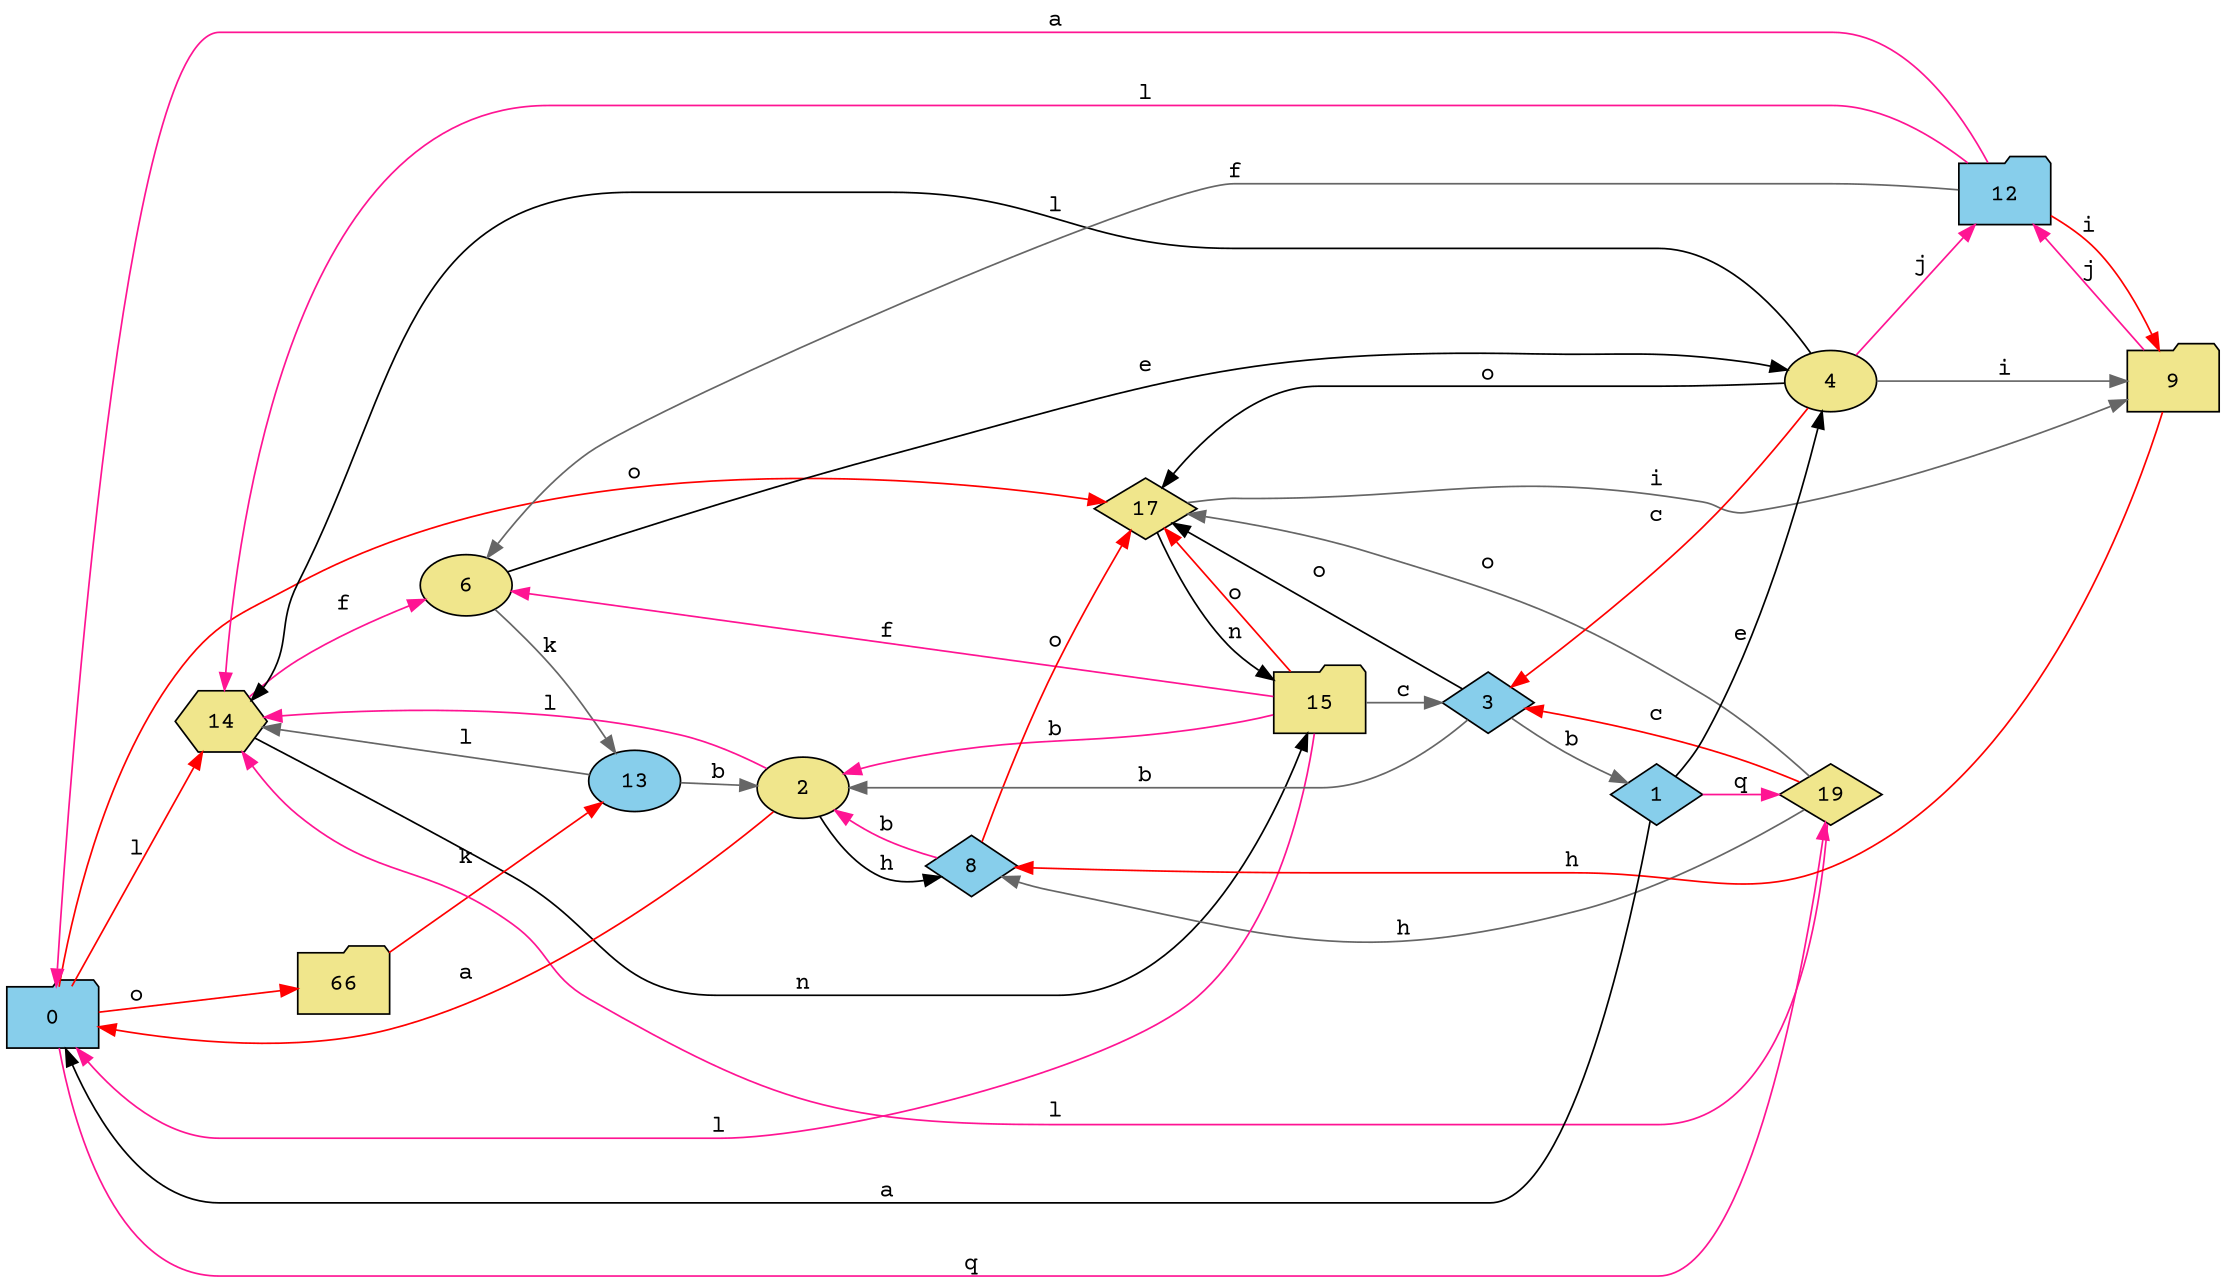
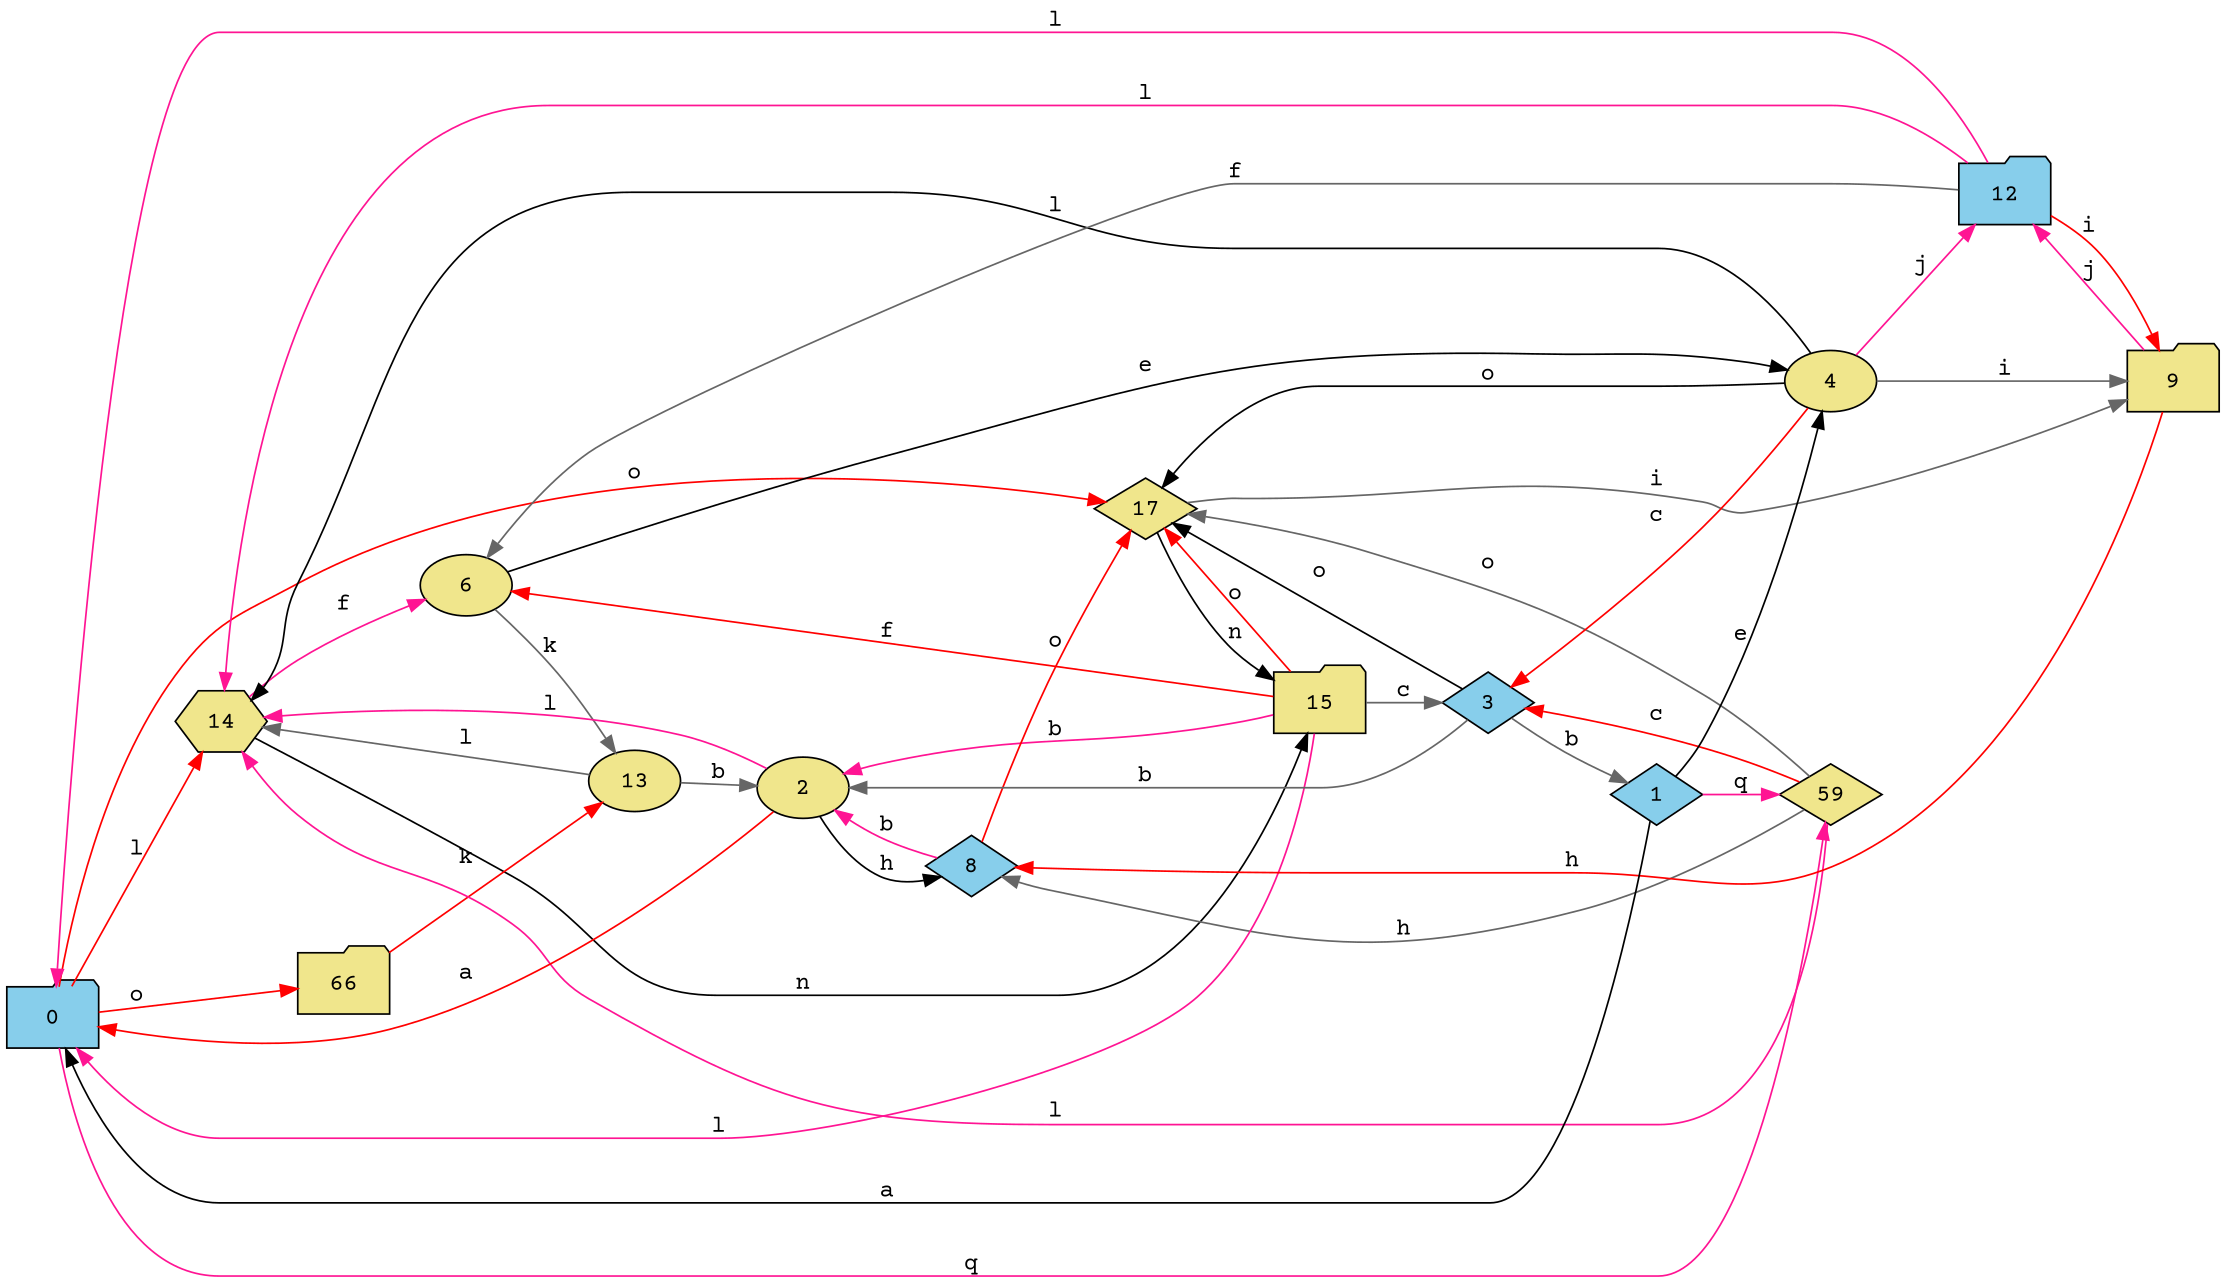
(1056, 20) -> (1056, 20)
(901, 645) -> (901, 645)
(635, 781) -> (635, 781)
(1831, 795) -> (1831, 795)
